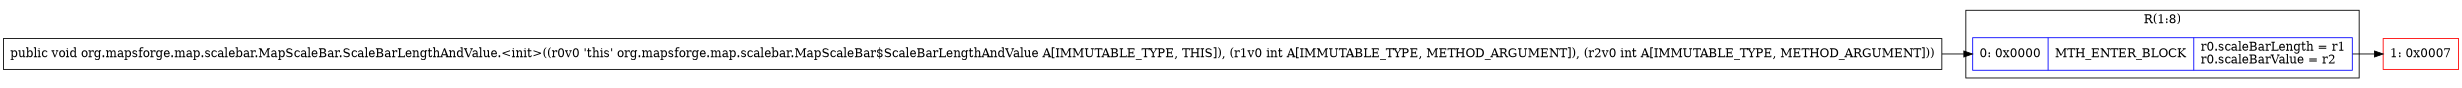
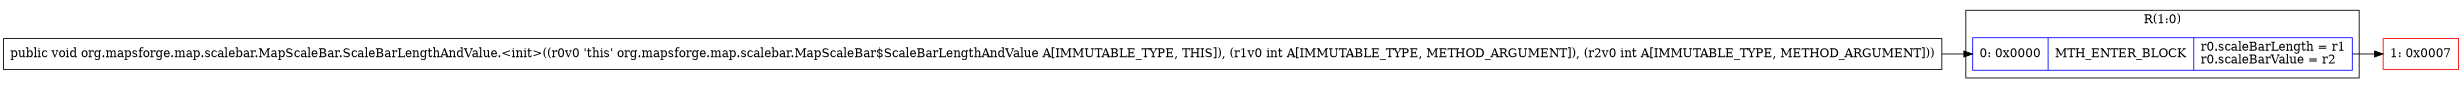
(2162, 20) -> (2162, 20)
